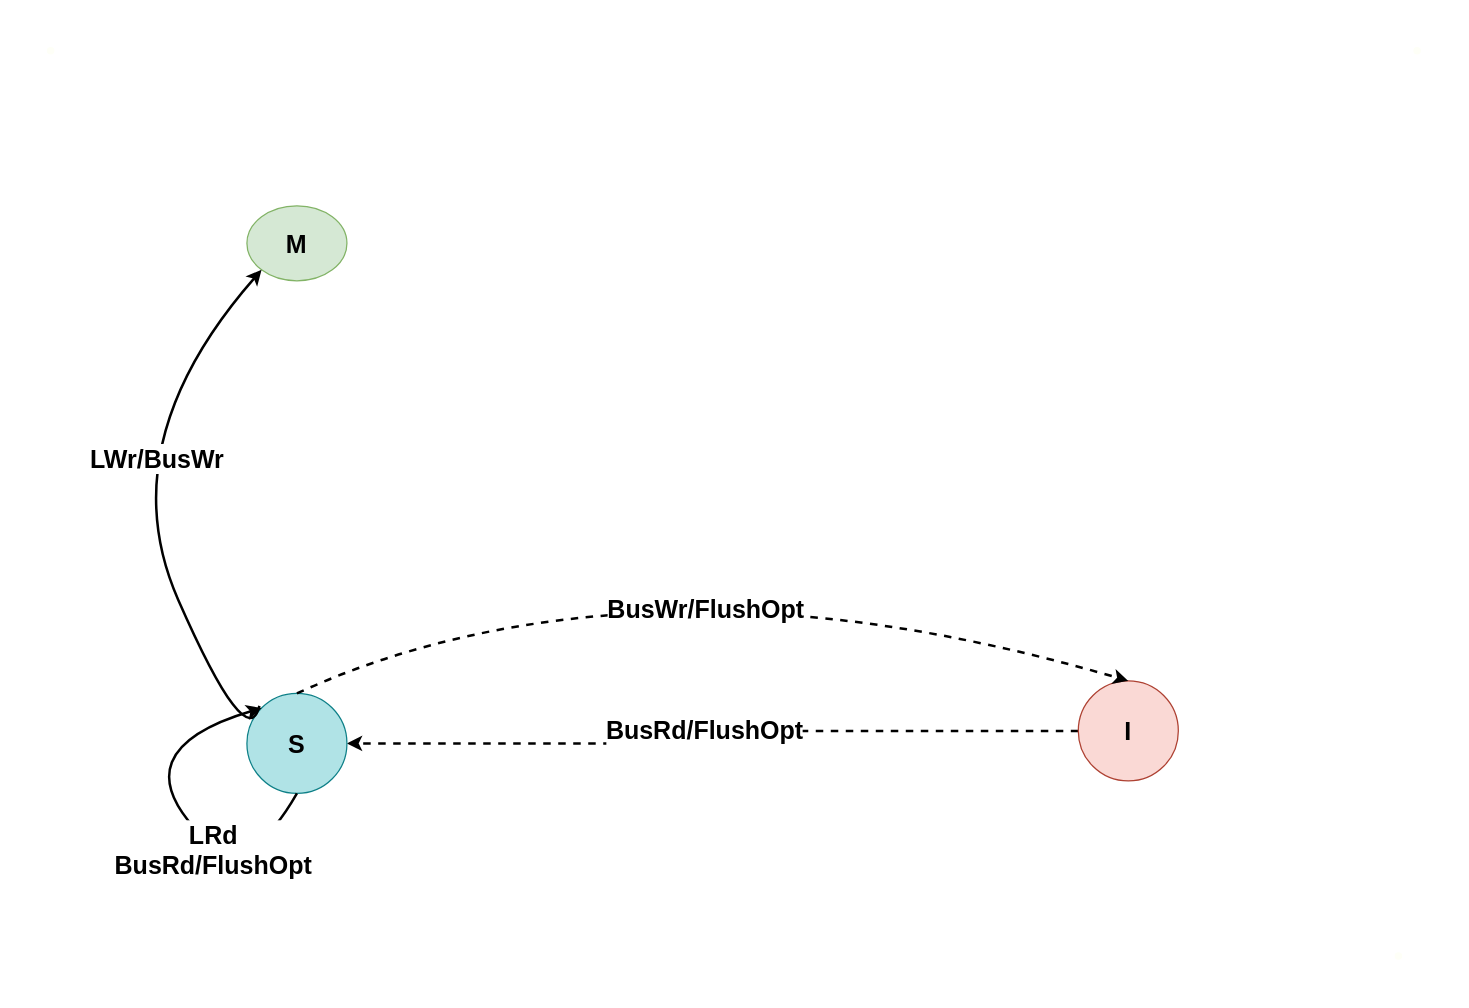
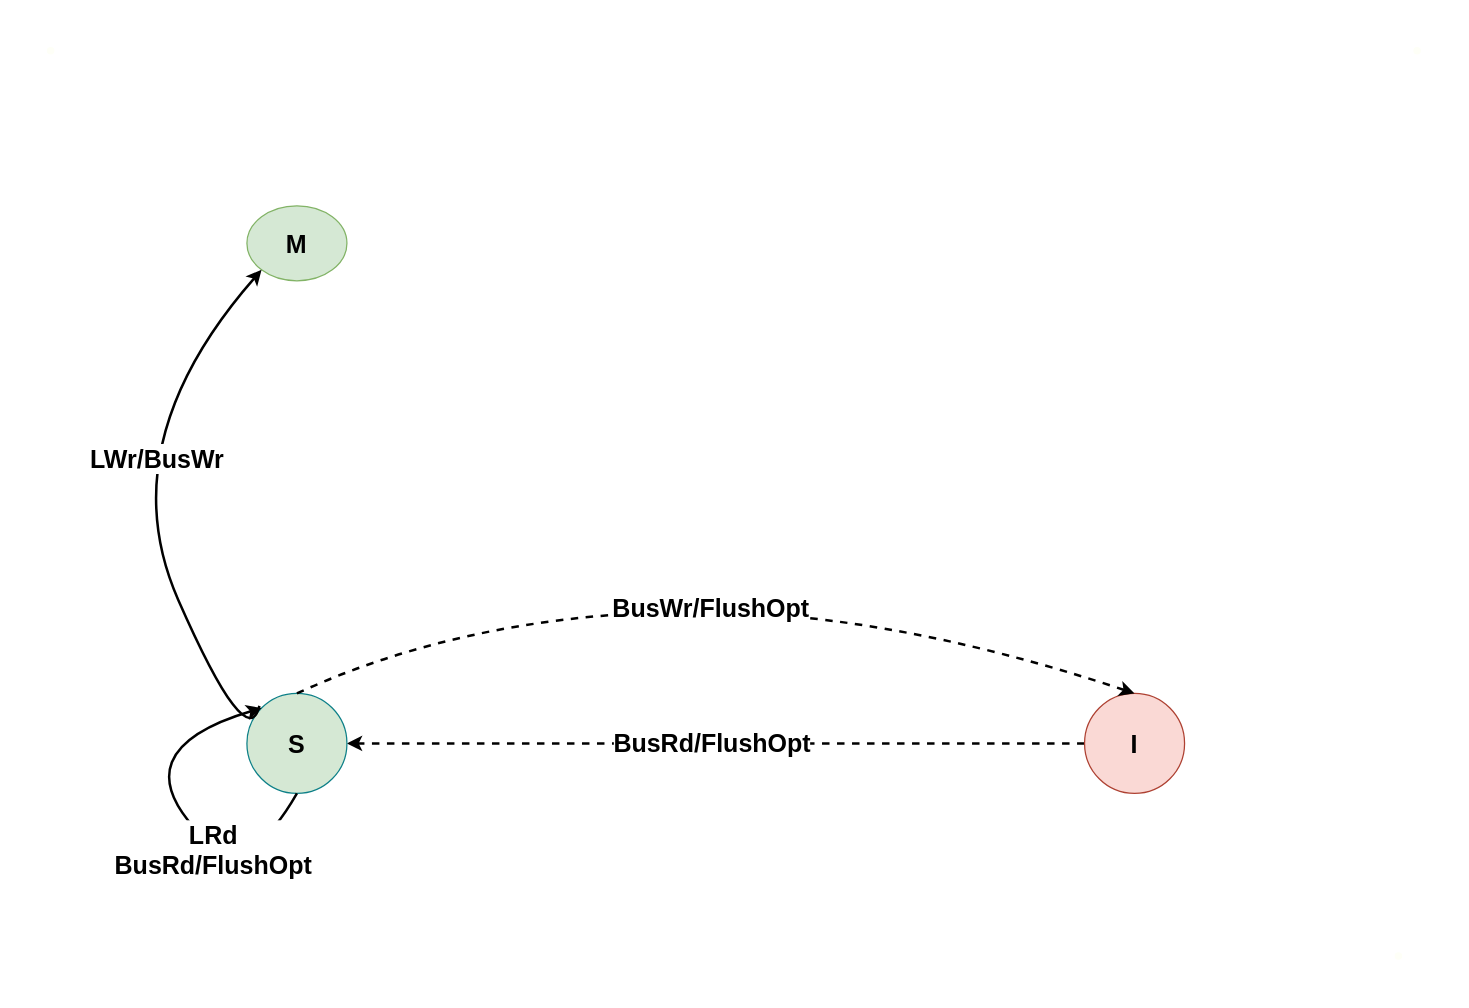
(1128, 731) -> (1134, 743)
(297, 743) -> (297, 743)
